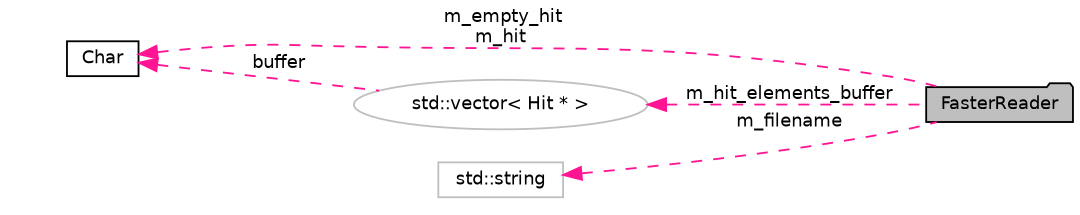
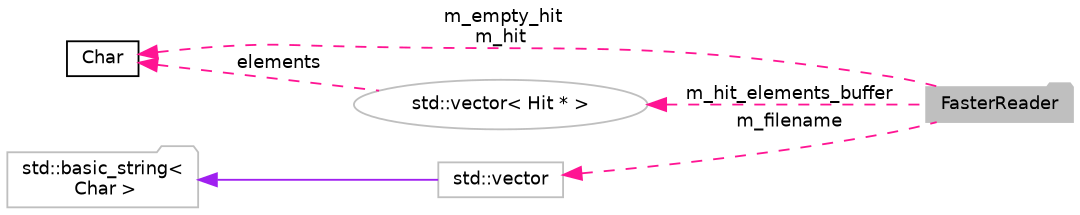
(276, 63) -> (276, 63)
(1000, 105) -> (1000, 105)
none -> (103, 180)
(501, 180) -> (501, 180)
